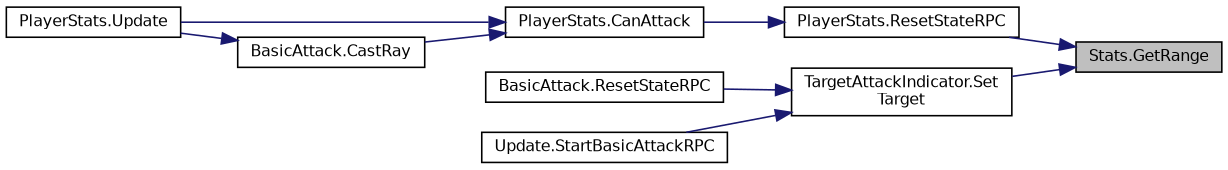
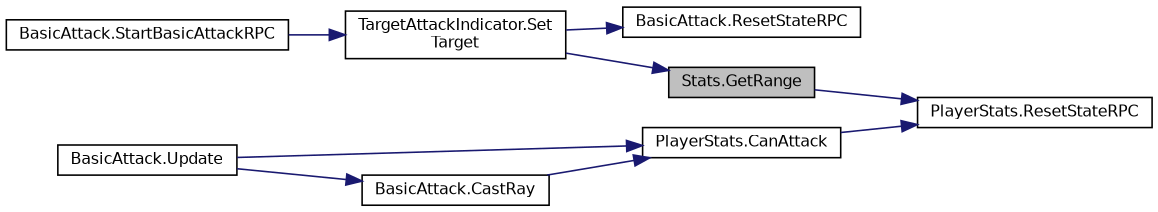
(93, 22) -> (147, 160)
(1034, 41) -> (858, 94)
(749, 89) -> (586, 29)
(605, 147) -> (147, 35)
